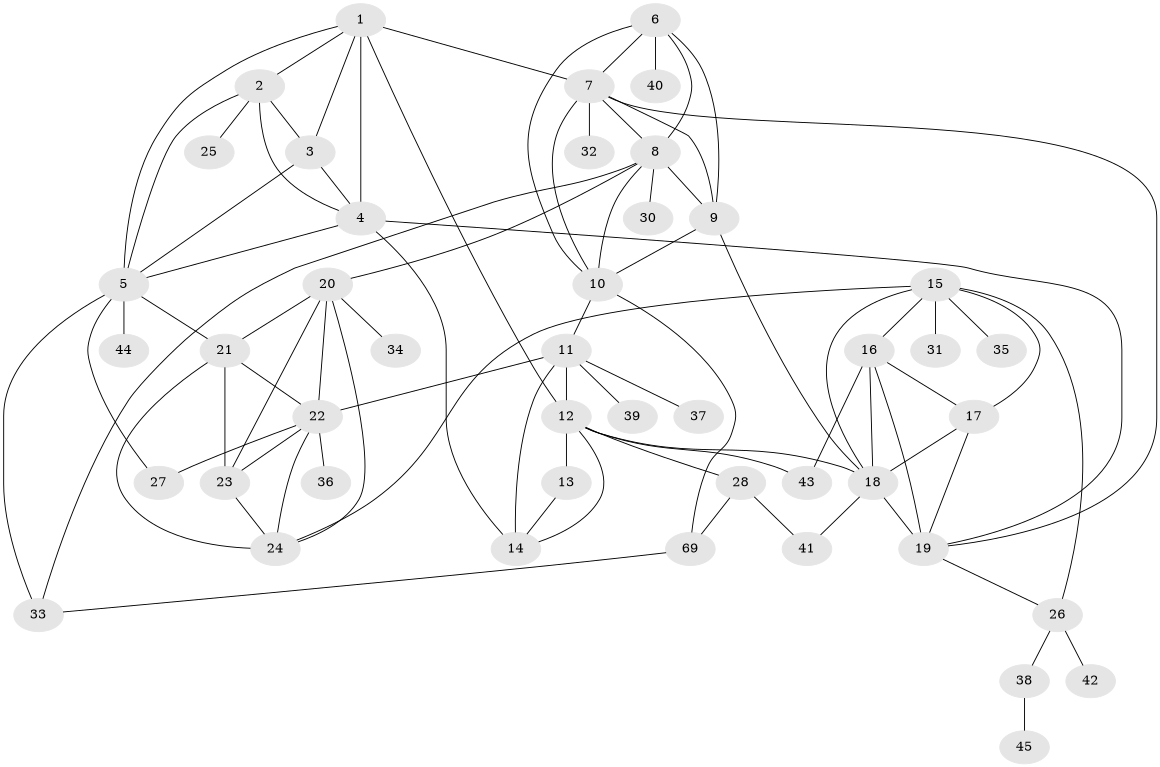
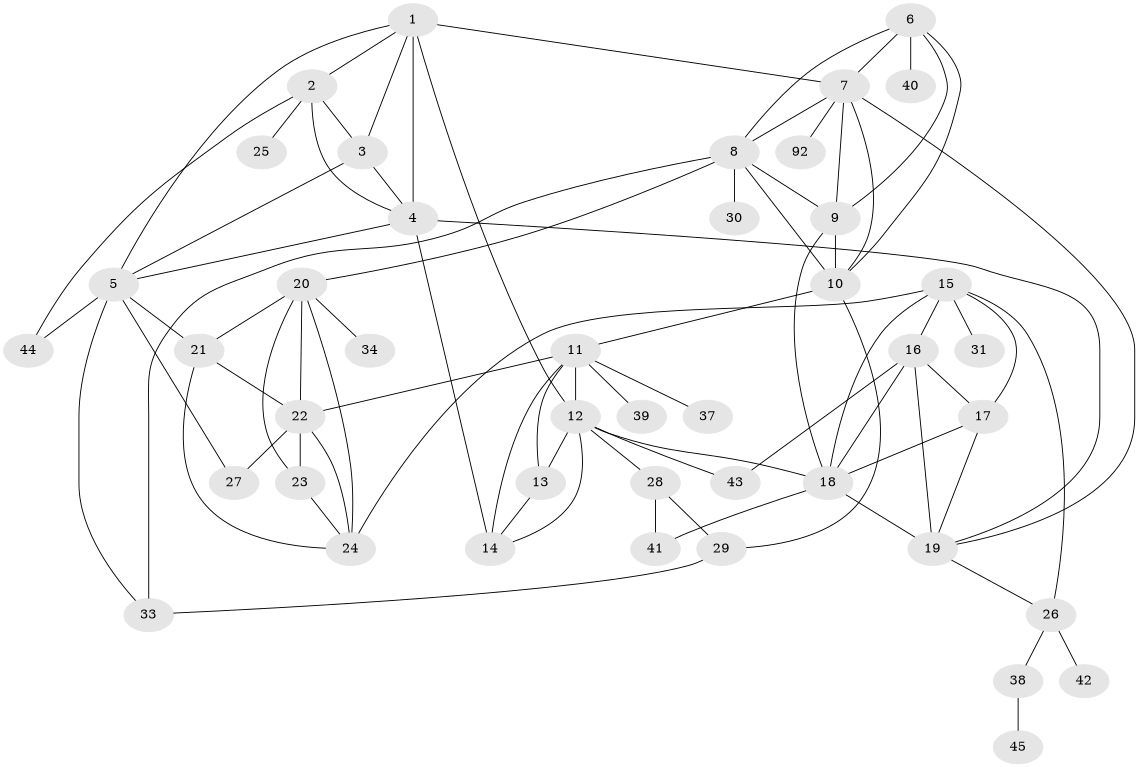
(589, 152) -> (801, 152)
(161, 165) -> (148, 198)
(1002, 351) -> none
none -> (540, 413)
(225, 417) -> none
(326, 483) -> none
(690, 549) -> (722, 549)
